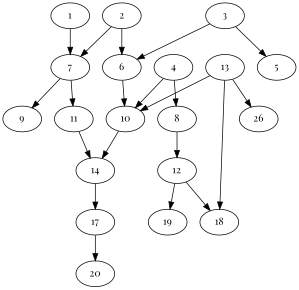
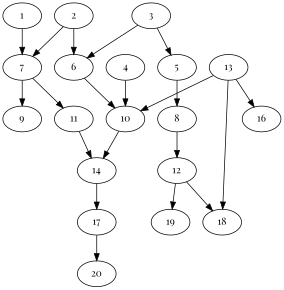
(175, 88) -> (177, 88)
(259, 119) -> (262, 119)
